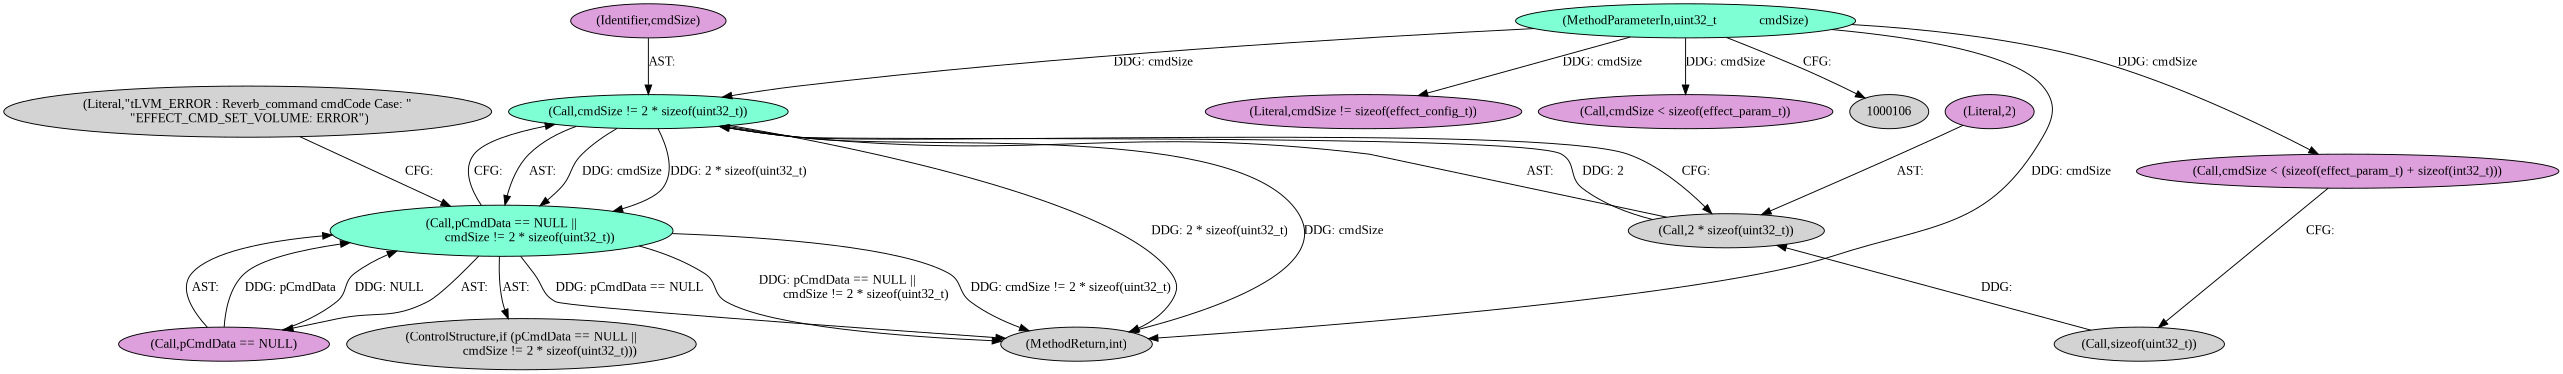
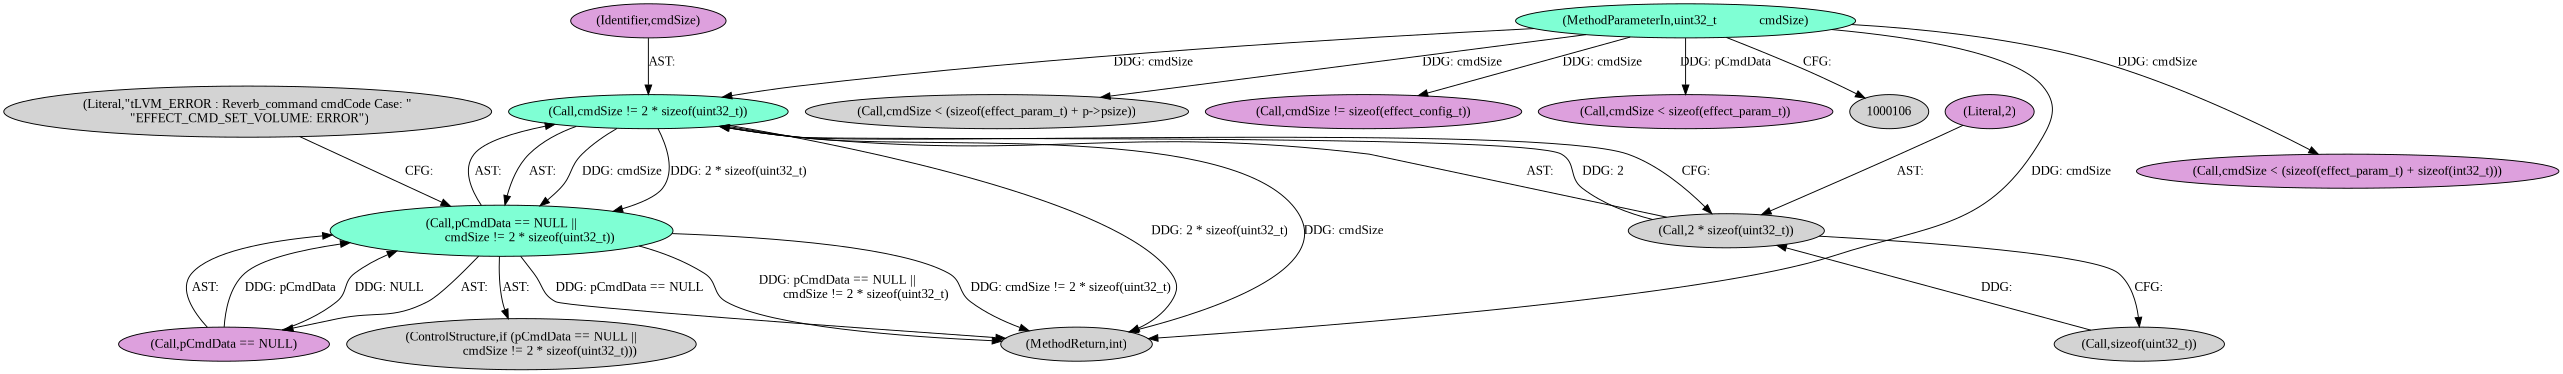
(1726, 62) -> (1726, 62)
none -> (997, 112)
(1364, 112) -> (1364, 112)
(490, 171) -> (490, 171)
(2247, 255) -> (1995, 249)
